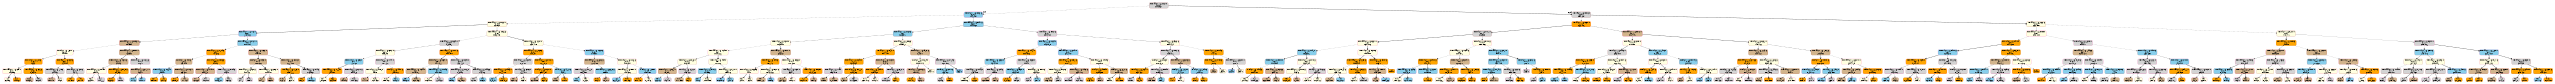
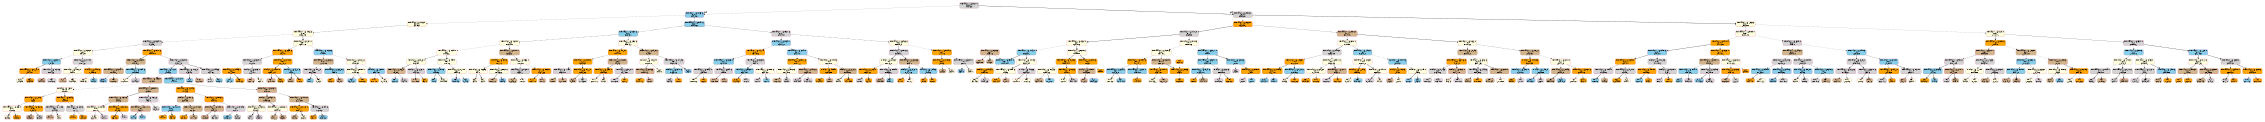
(372, 29) -> (173, 66)
(1275, 66) -> (997, 57)
(1471, 75) -> (1180, 65)
none -> (156, 109)
